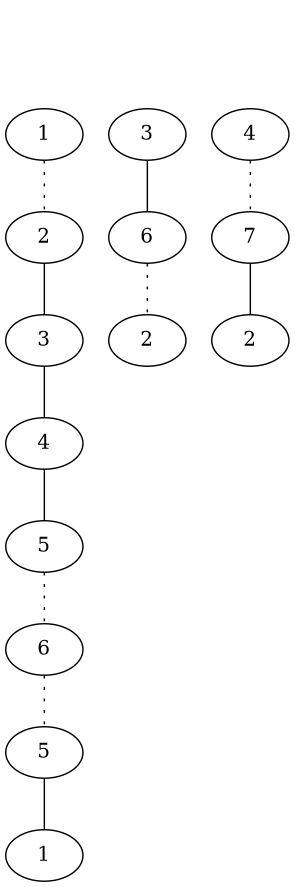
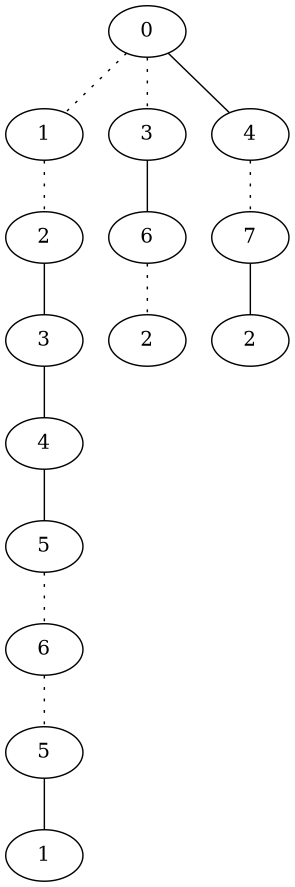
none -> (147, 31)
